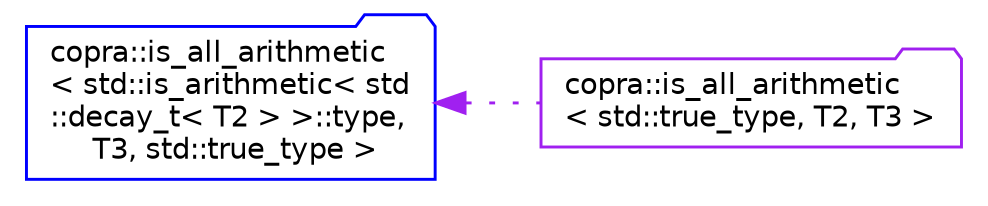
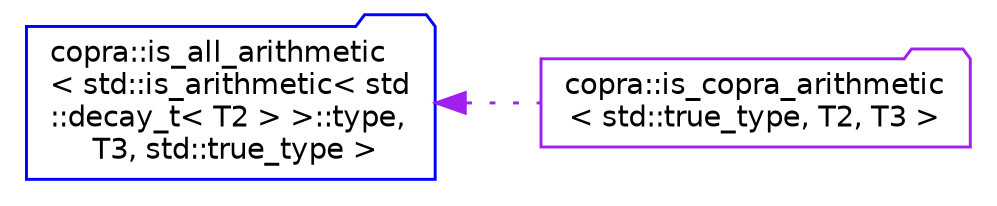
(751, 103) -> (756, 103)
